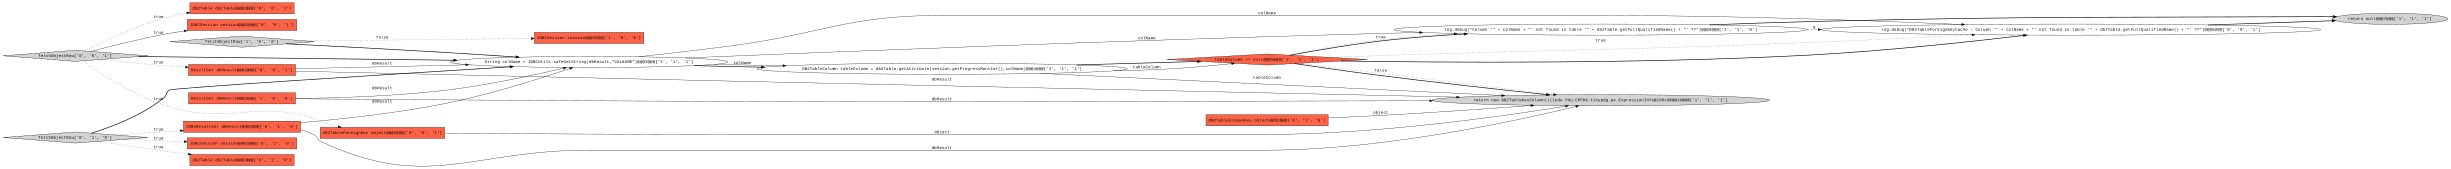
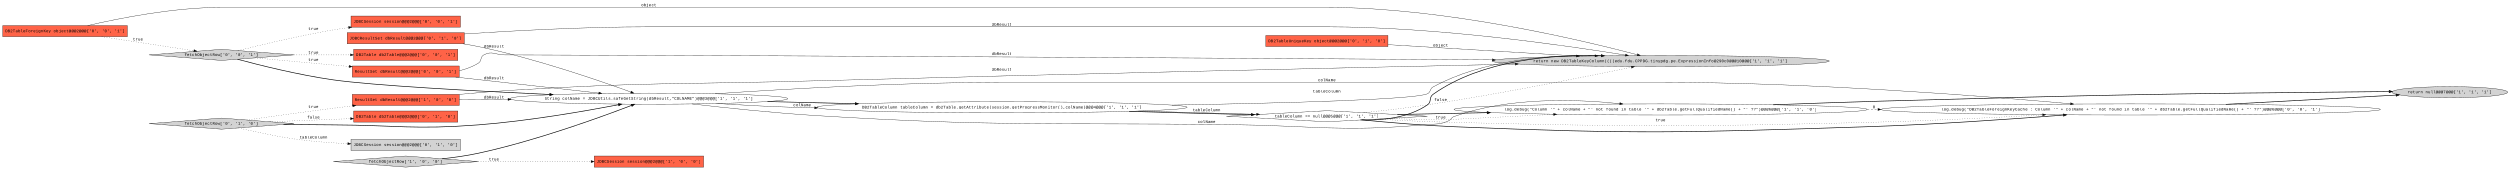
(382, 37) -> (494, 159)
(137, 40) -> (293, 38)
(1267, 60) -> (1327, 116)
(205, 113) -> (148, 44)
(148, 133) -> (300, 113)
(159, 138) -> (314, 137)
(242, 143) -> (406, 145)
(159, 147) -> (314, 117)
